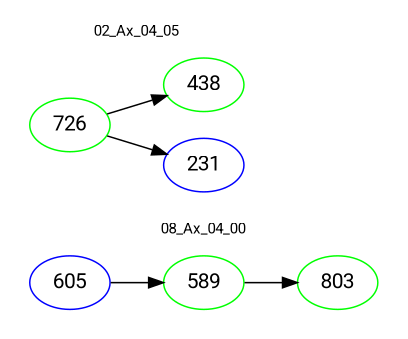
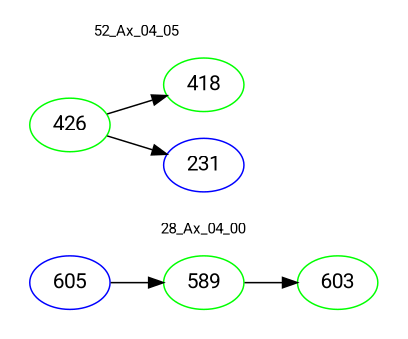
(137, 32) -> (137, 32)
(204, 85) -> (204, 85)
(70, 125) -> (70, 125)
(204, 230) -> (204, 230)
(338, 283) -> (338, 283)
